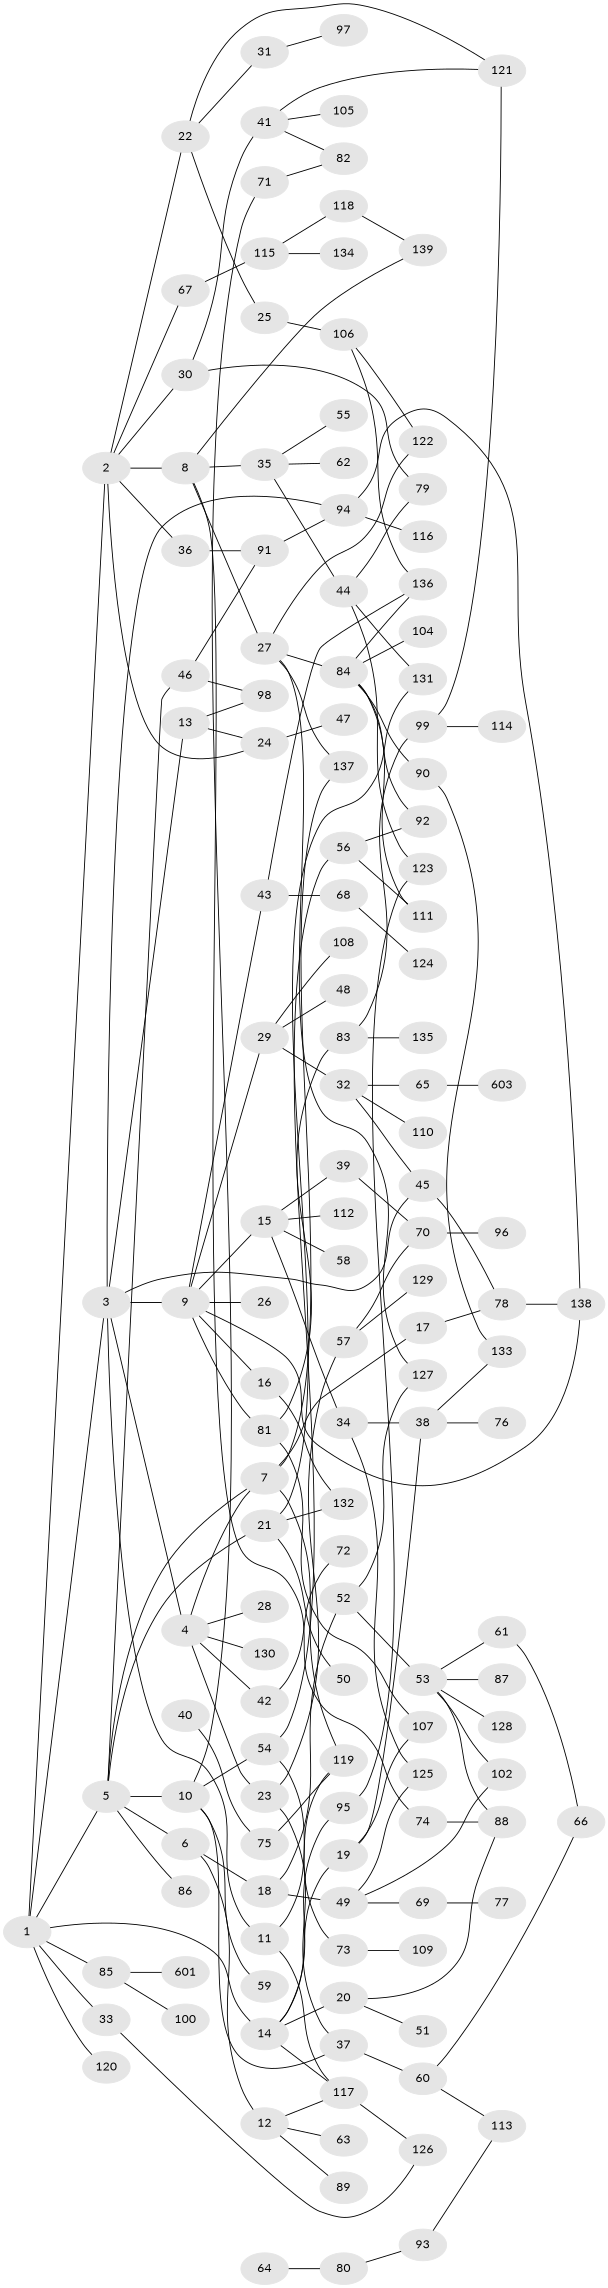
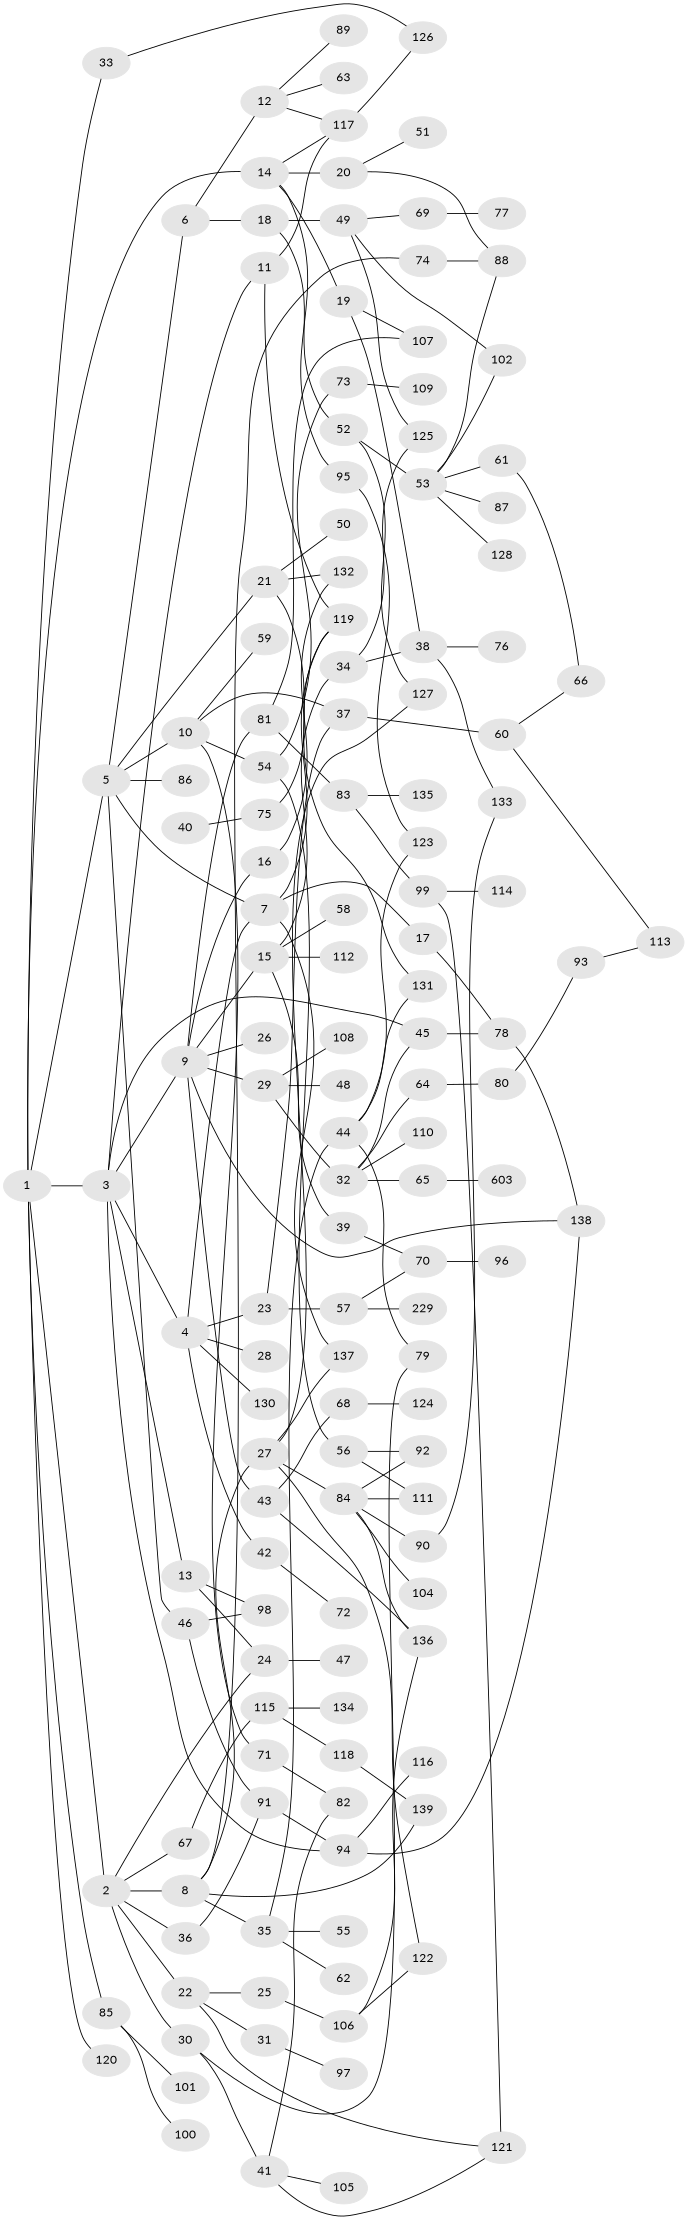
none -> (385, 1131)
(423, 1281) -> (423, 1309)
(186, 1972) -> (186, 2088)
